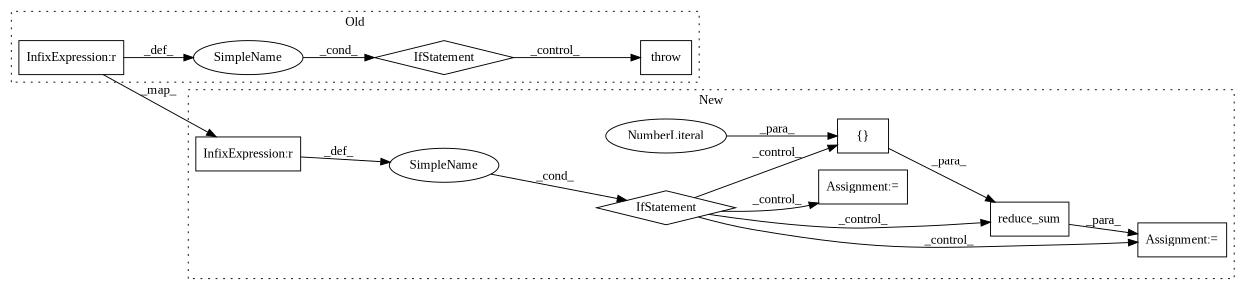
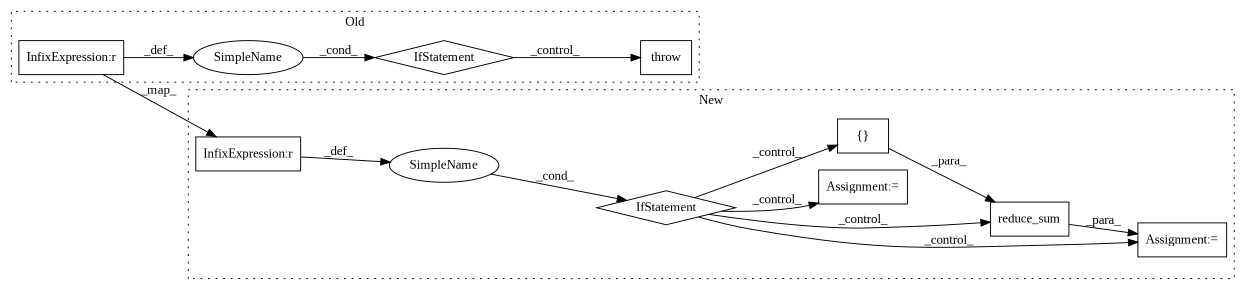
(666, 136) -> none
